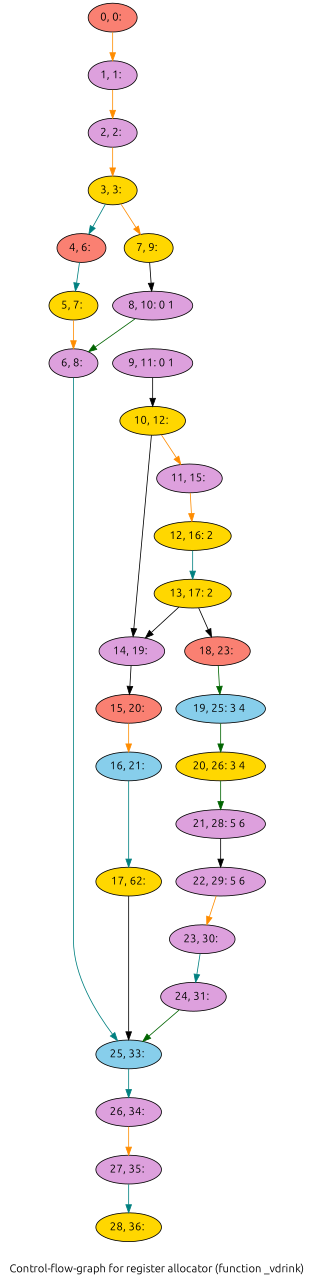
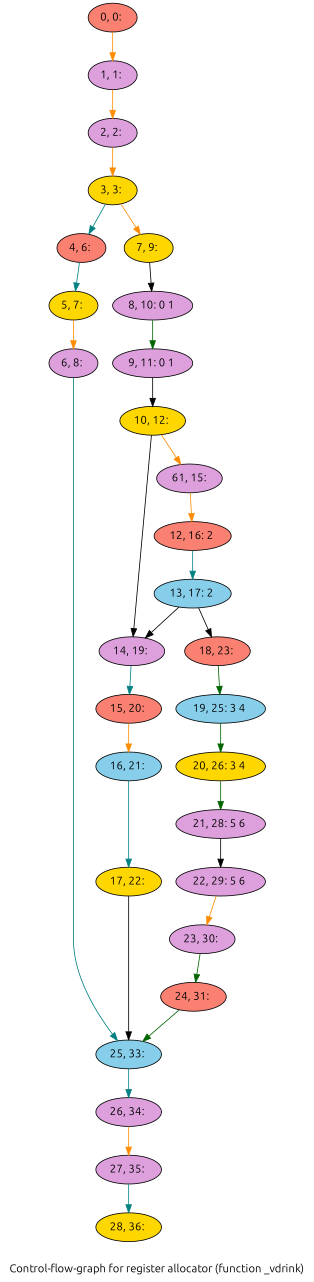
(115, 333) -> (153, 330)
(189, 478) -> (189, 478)
(193, 536) -> (193, 536)
(193, 594) -> (193, 594)
(130, 676) -> (130, 676)
(129, 882) -> (129, 882)
(198, 964) -> (198, 964)
(193, 997) -> (193, 997)
